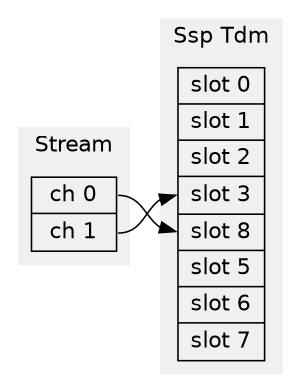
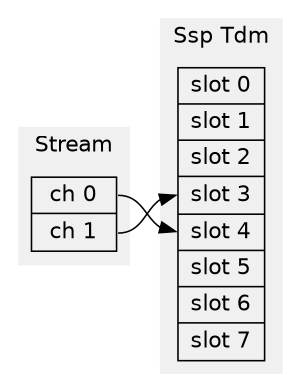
(221, 232) -> (221, 232)
